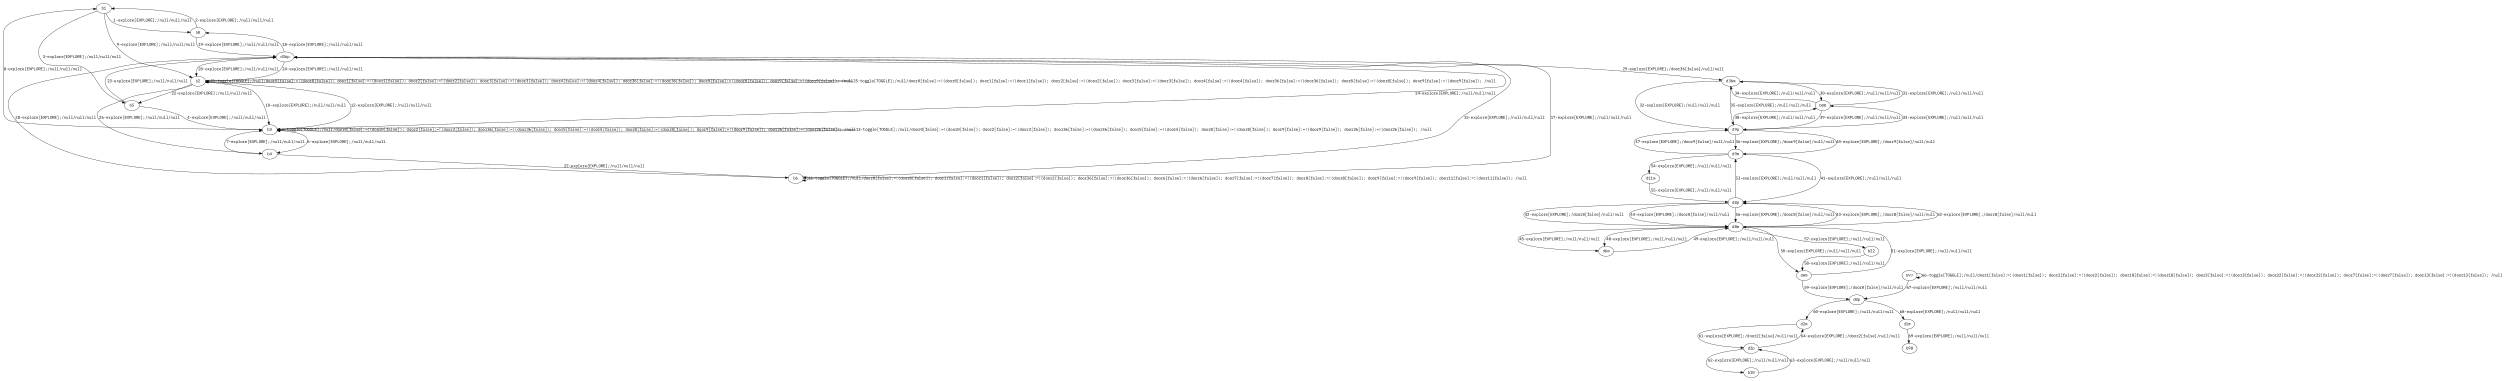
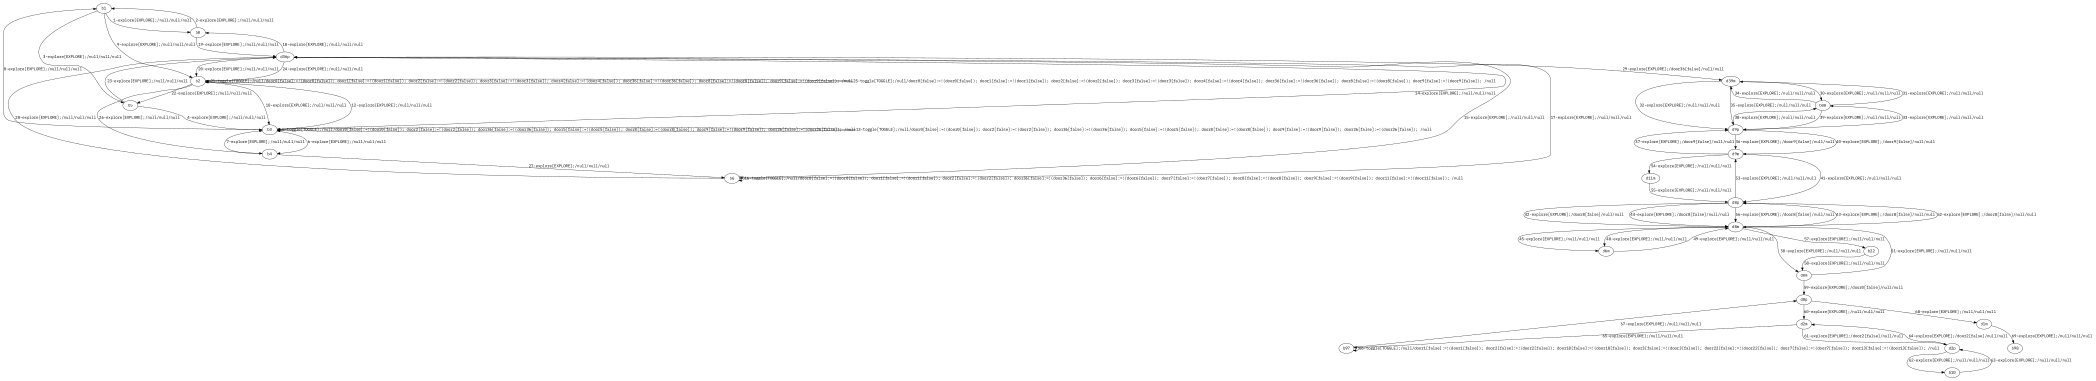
(1731, 81) -> (1731, 81)
none -> (1577, 336)
